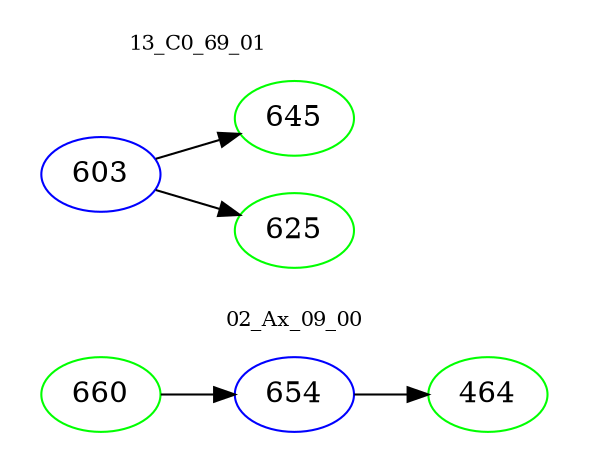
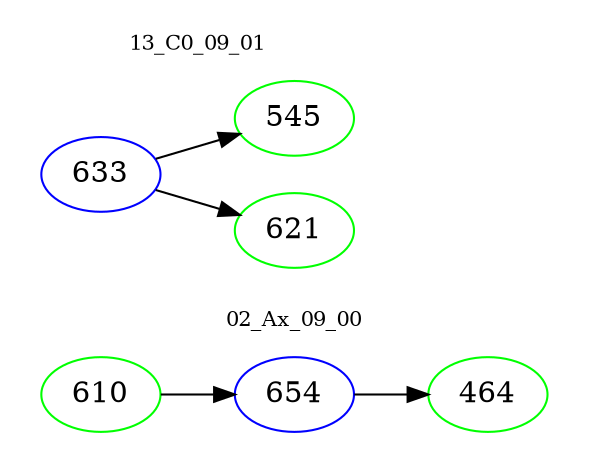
(198, 45) -> (198, 45)
(294, 118) -> (294, 118)
(101, 174) -> (101, 174)
(294, 230) -> (294, 230)
(101, 395) -> (101, 395)
